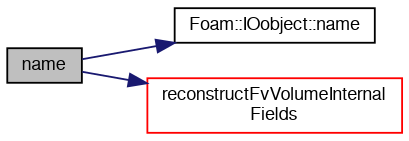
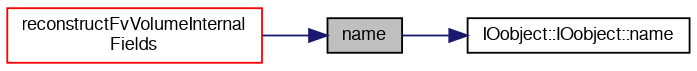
(275, 25) -> (579, 35)
(106, 76) -> (286, 35)
